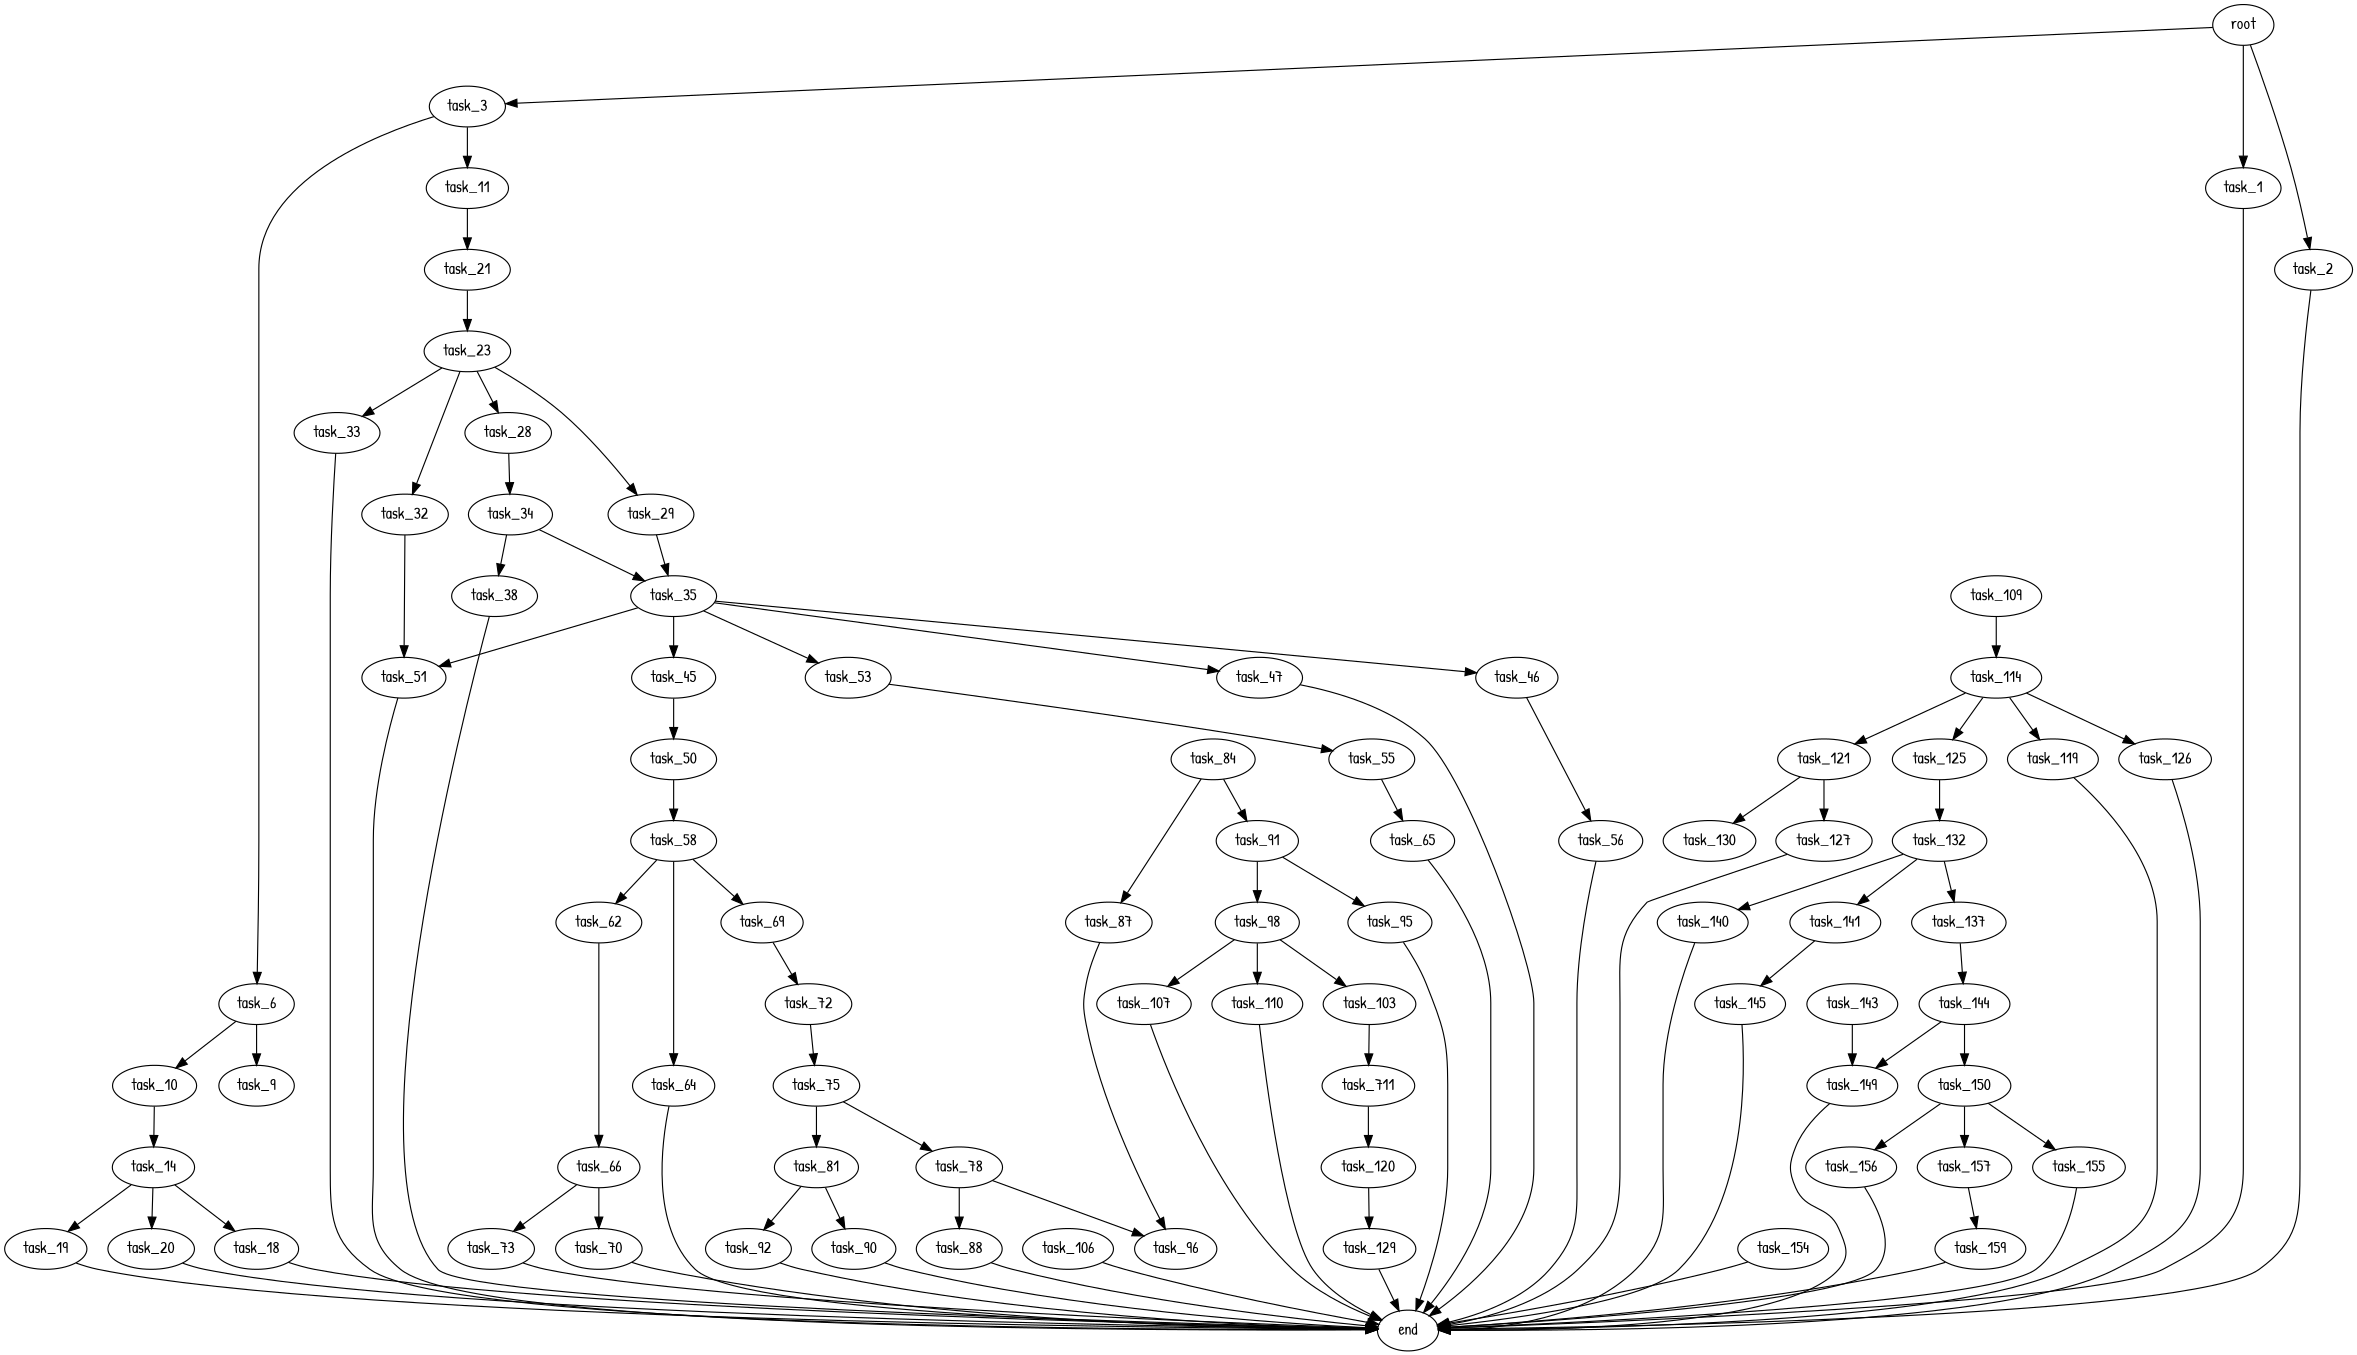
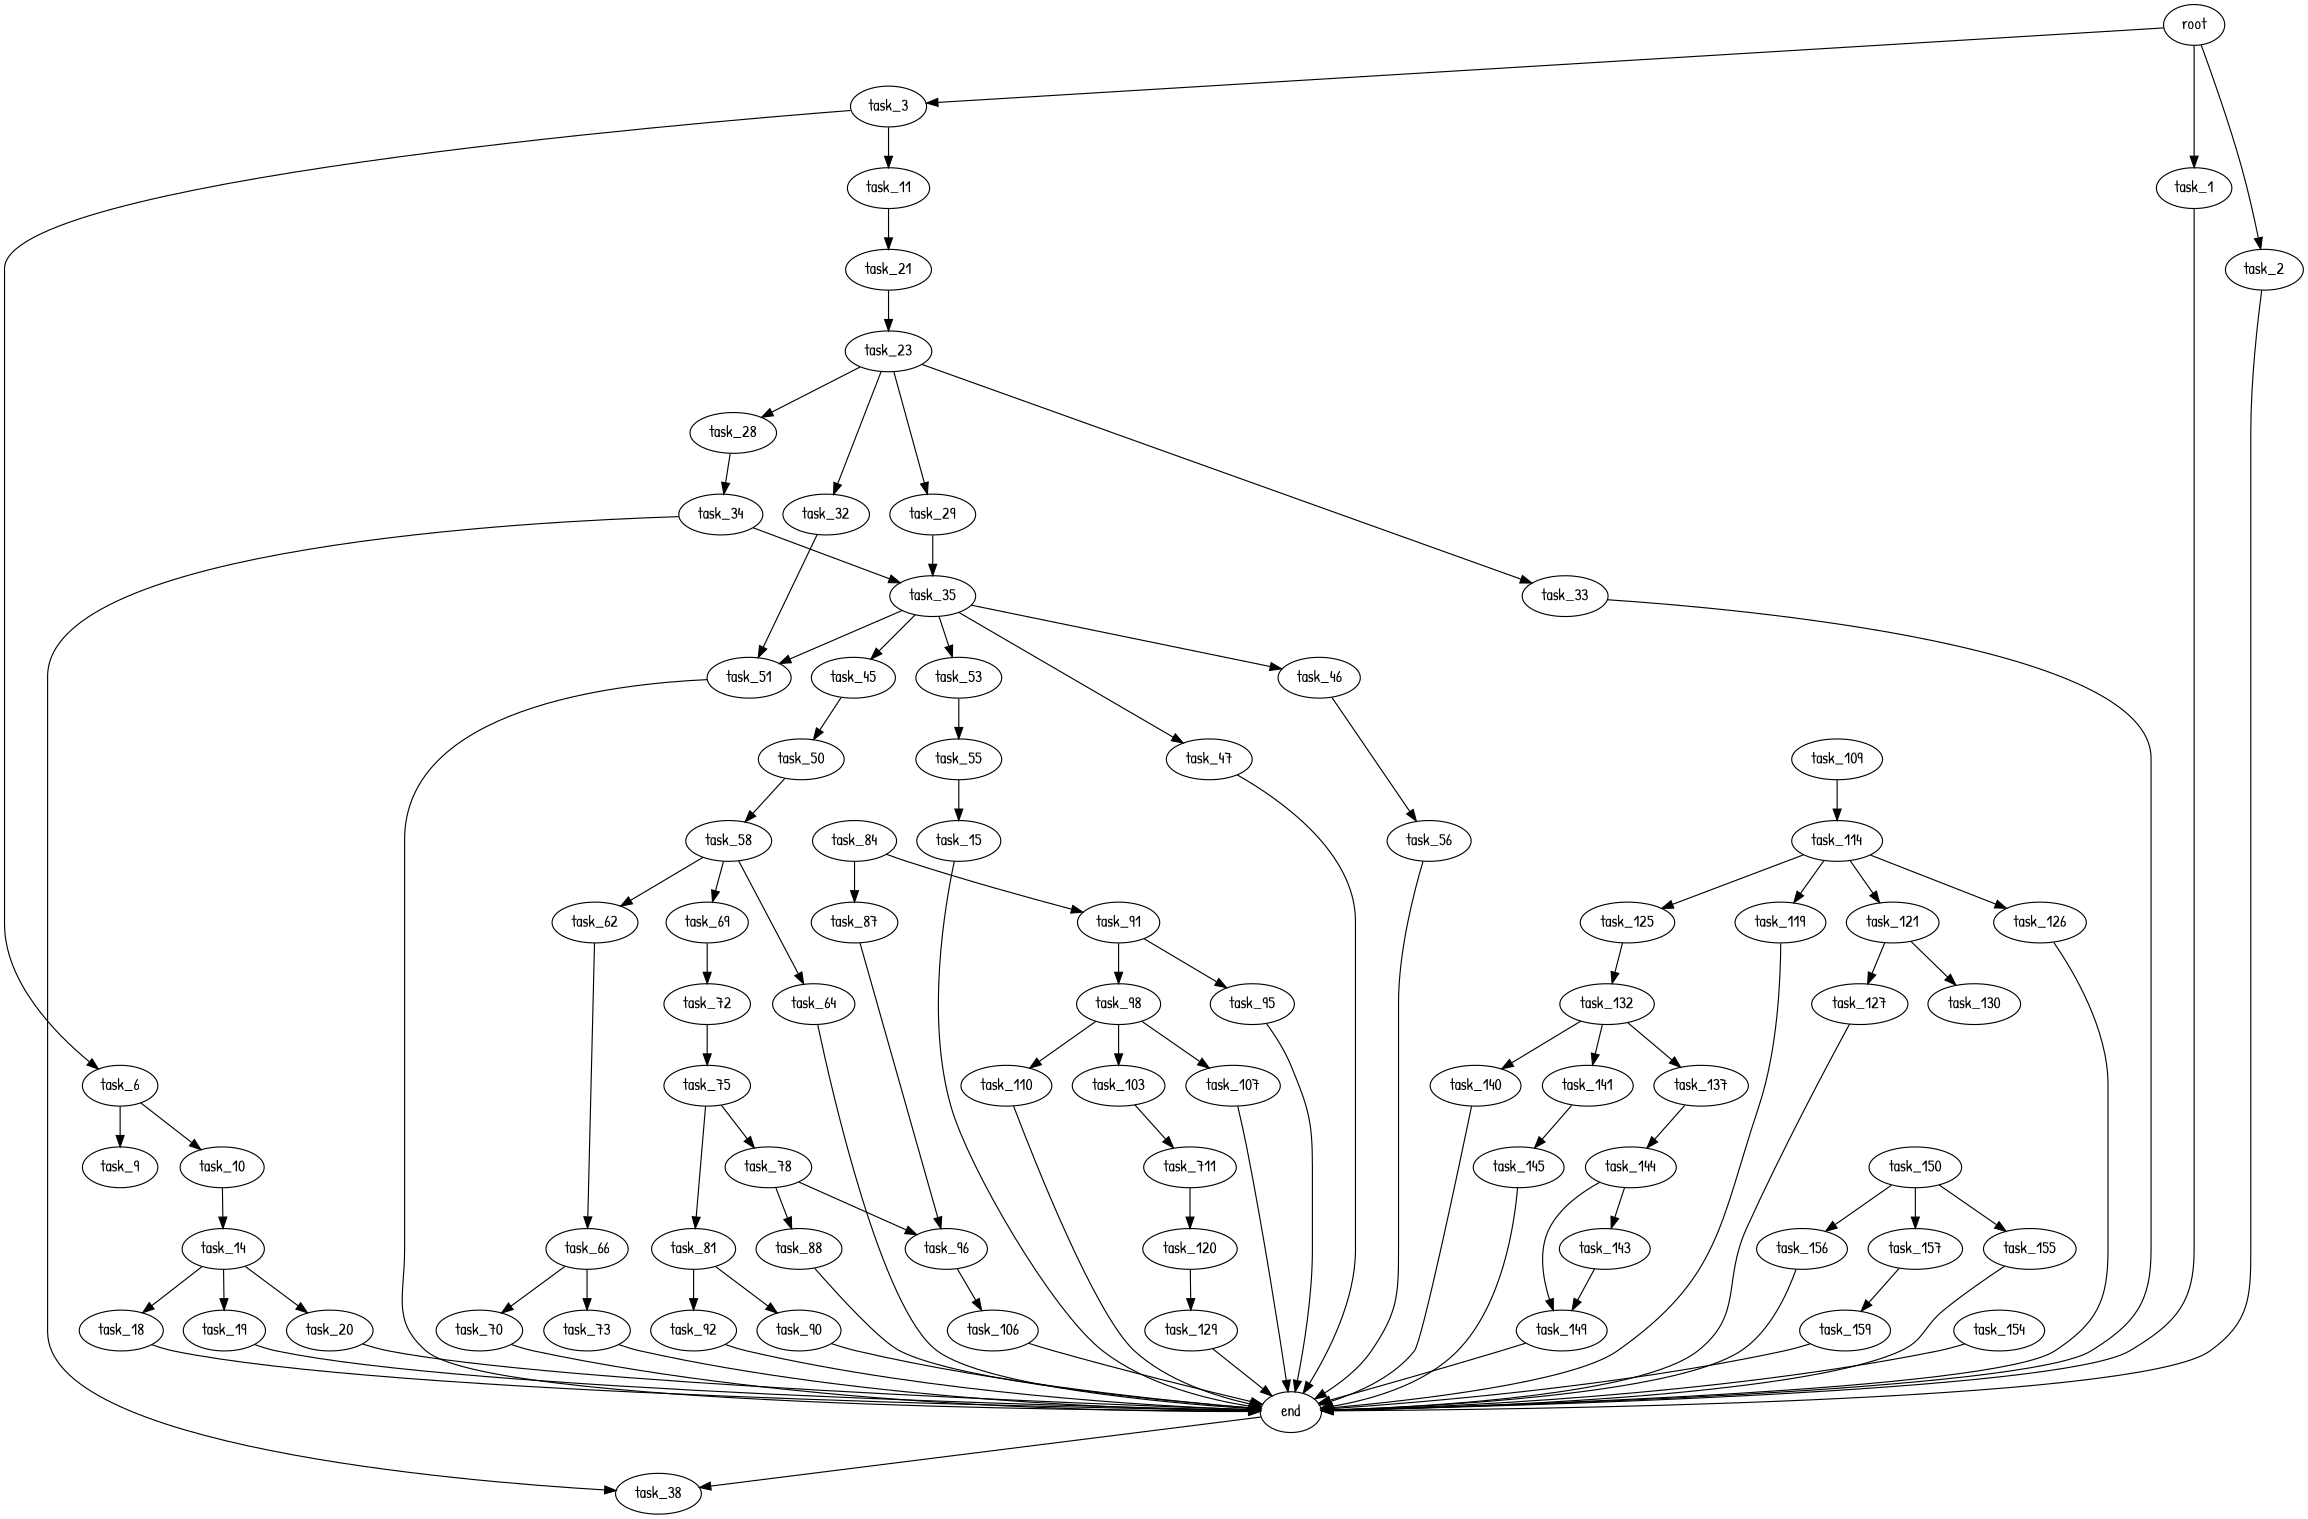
(1413, 841) -> (959, 841)
(1965, 1039) -> (1620, 1203)
(488, 1283) -> (986, 1452)
none -> (967, 1285)
